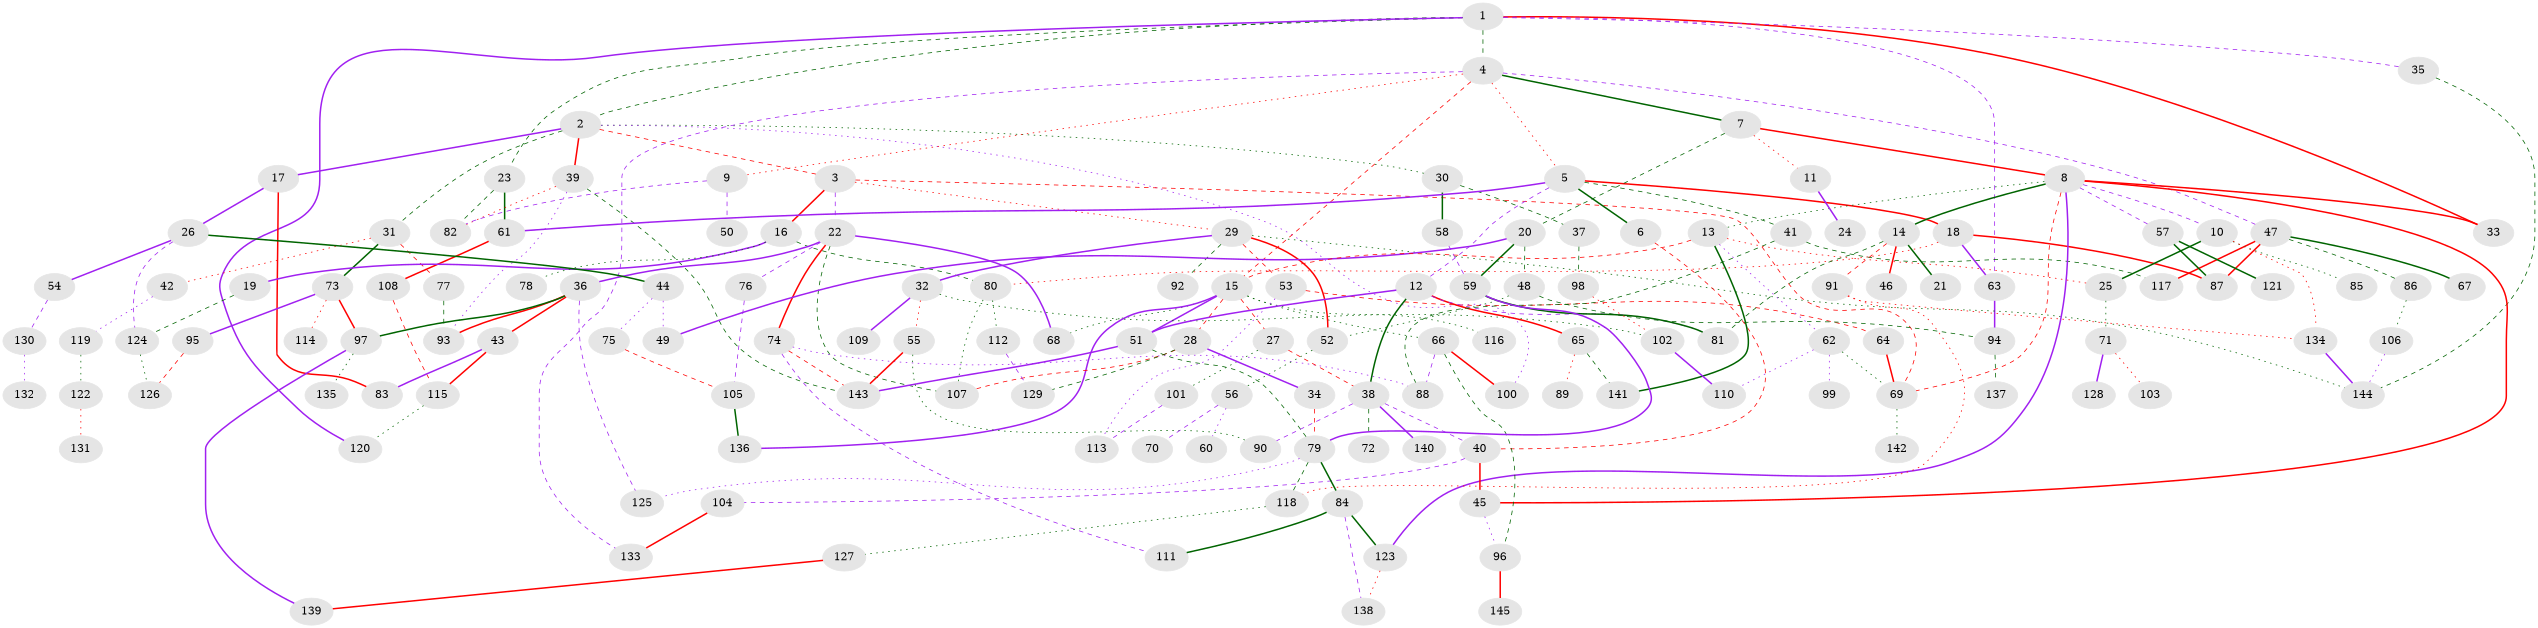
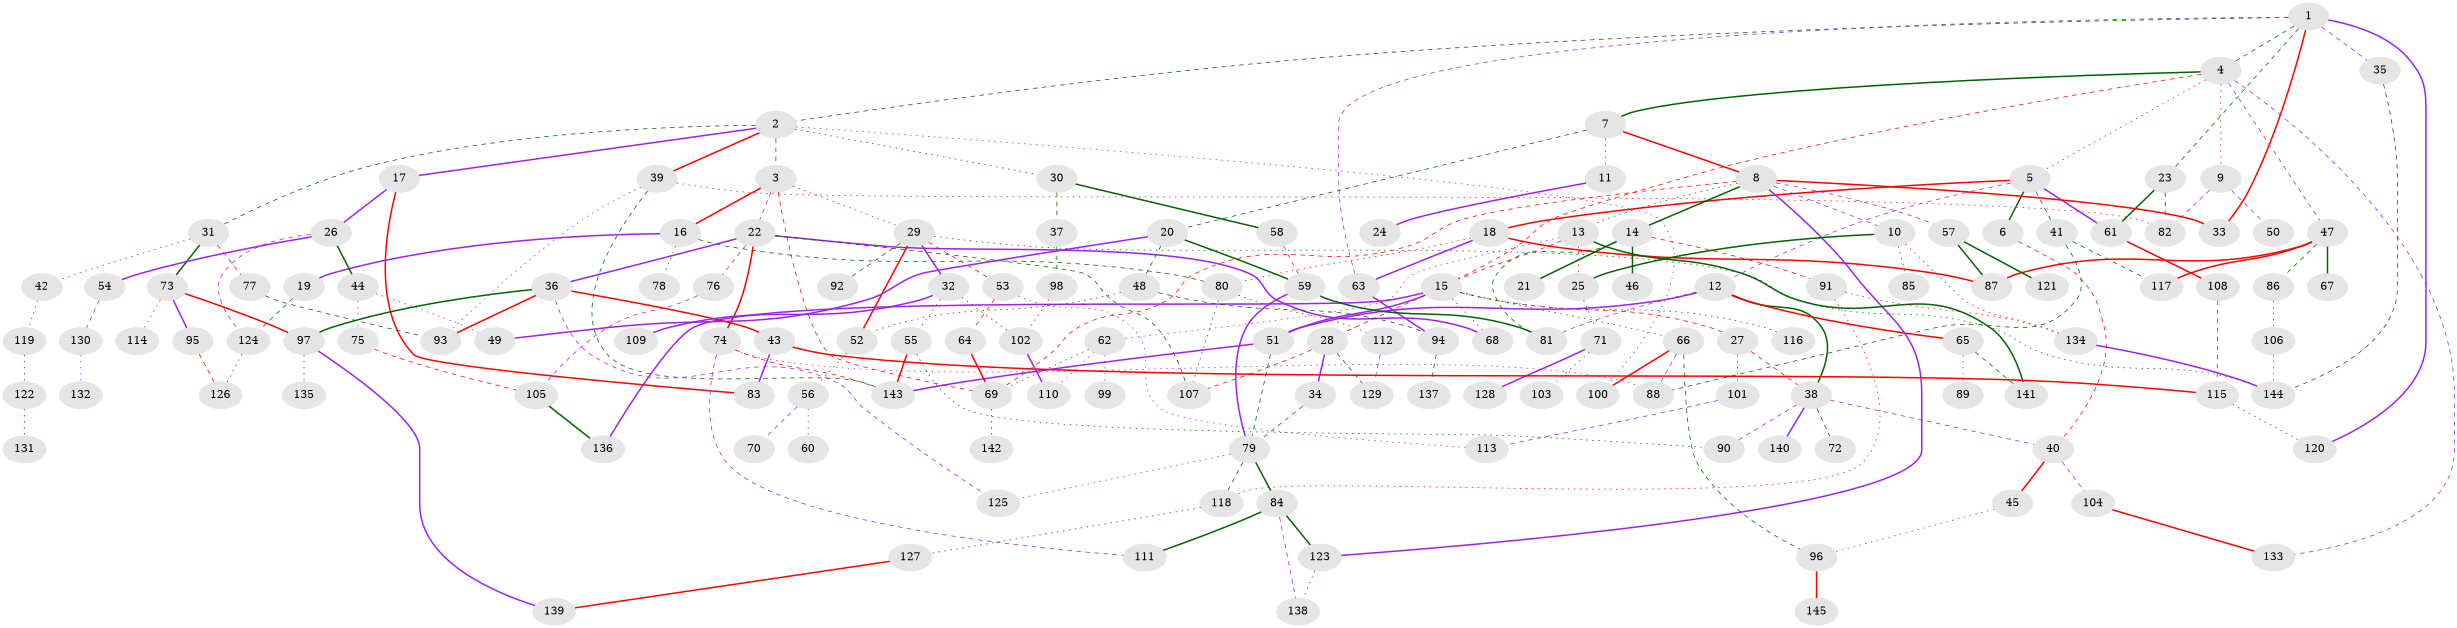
(1891, 267) -> (1632, 260)
(2286, 468) -> none
